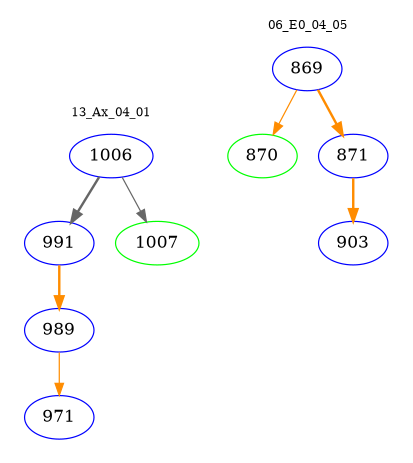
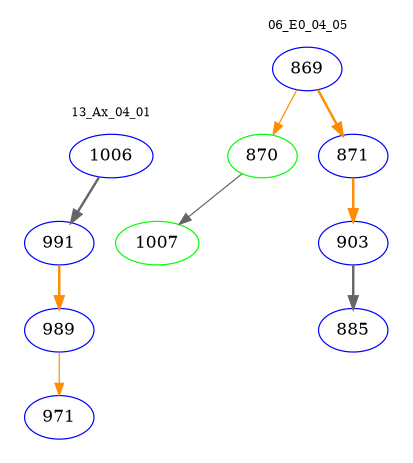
(131, 194) -> (226, 187)
none -> (353, 330)
